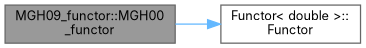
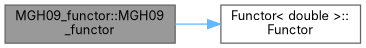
(90, 24) -> (90, 24)
